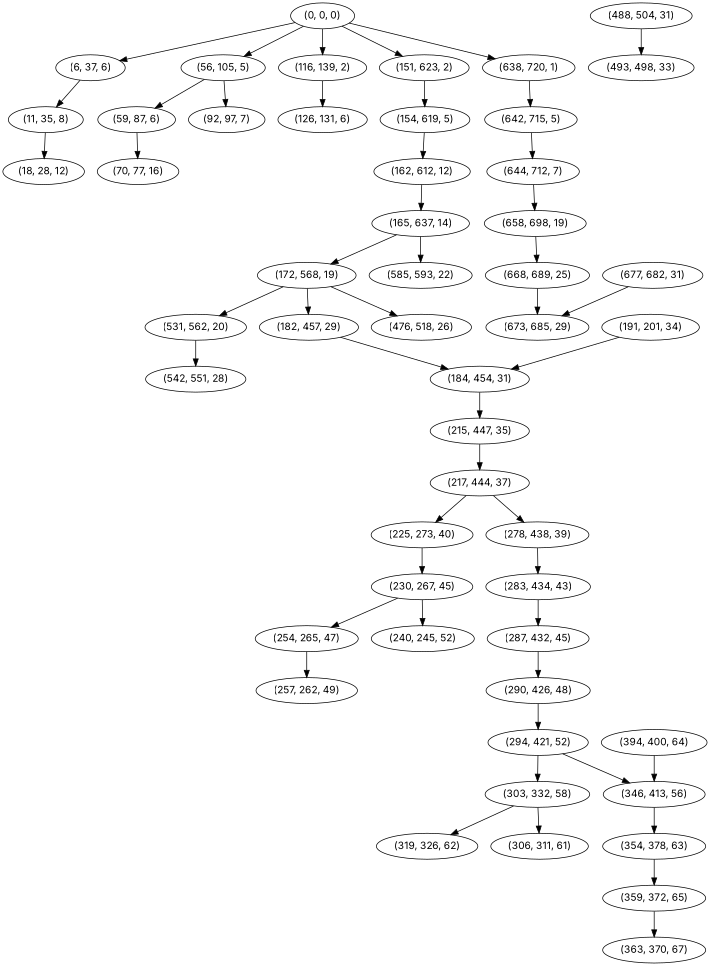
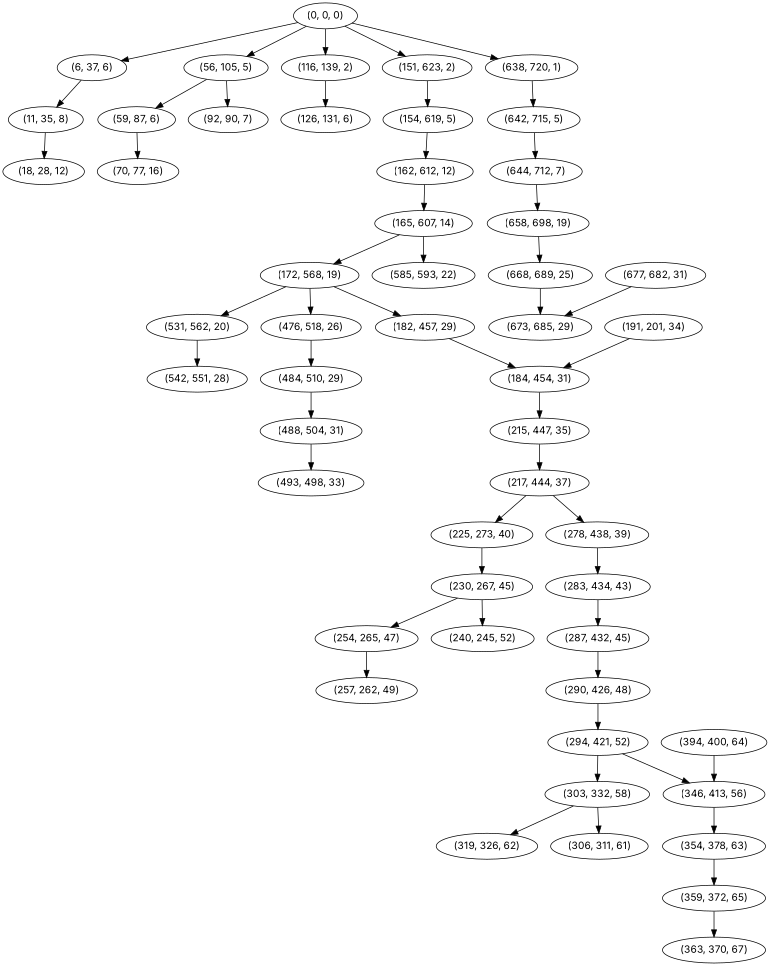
(227, 120) -> (228, 120)
(421, 223) -> (424, 223)
none -> (311, 379)
